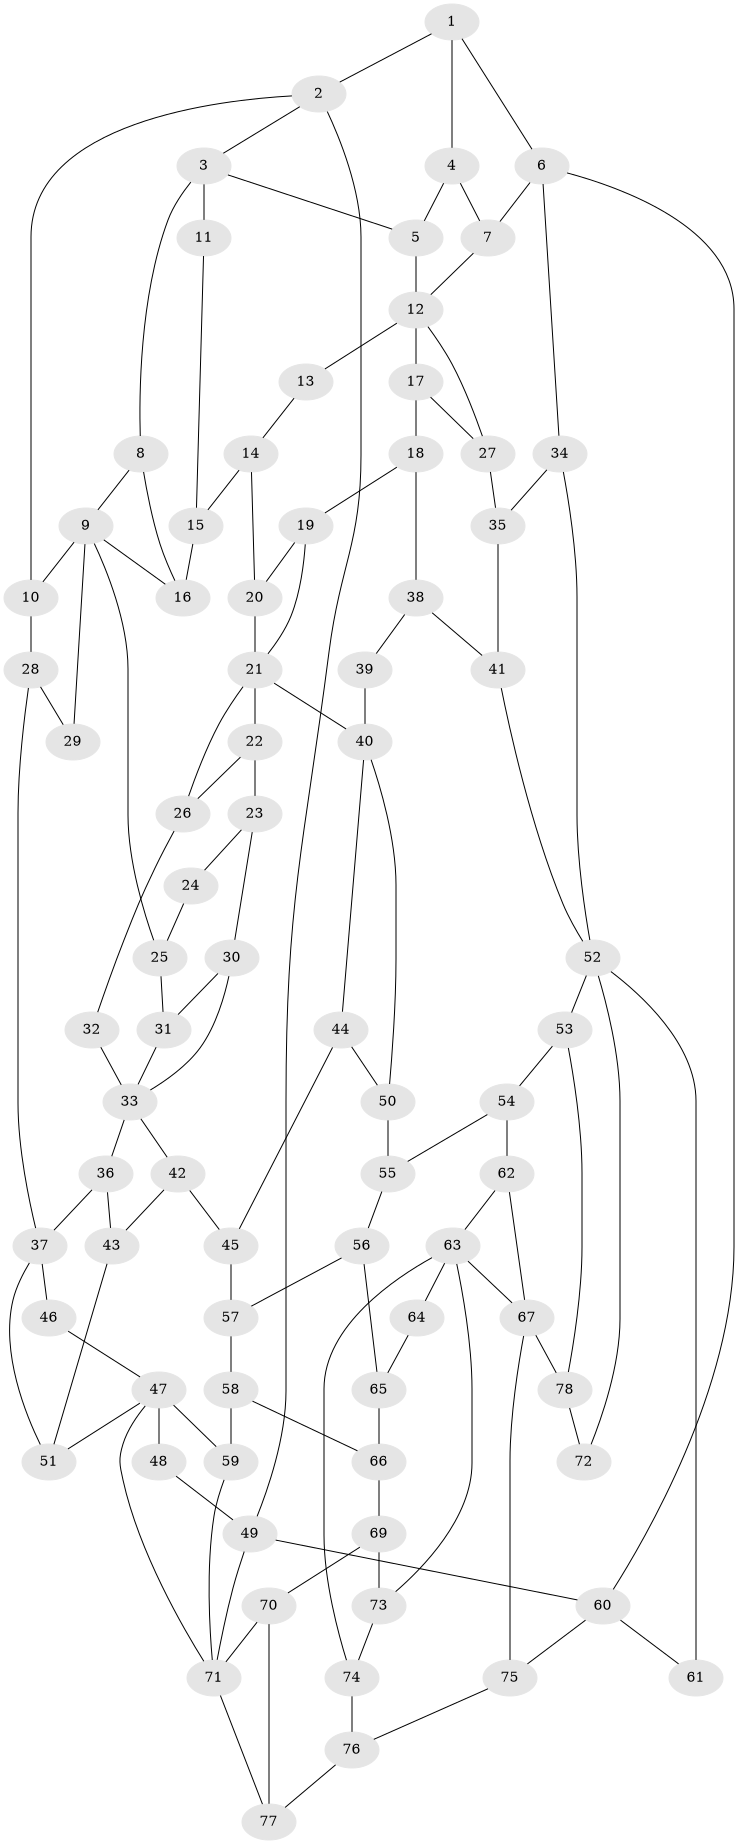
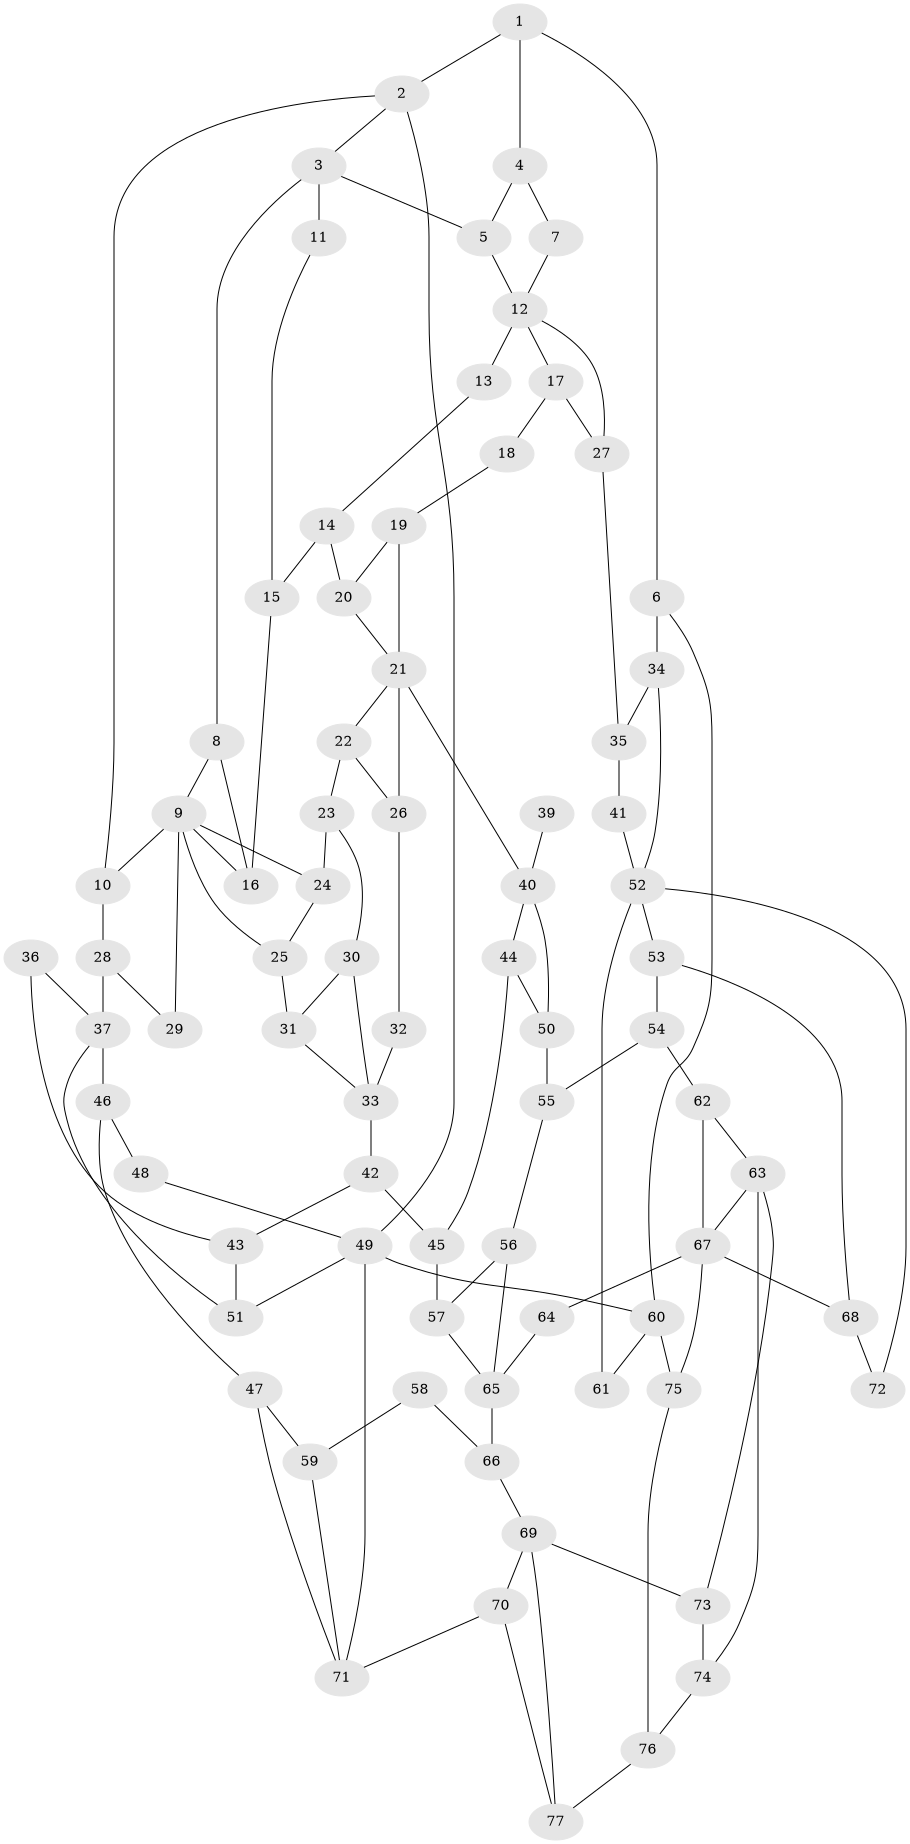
(515, 202) -> none
(416, 598) -> none
none -> (261, 855)
(118, 1138) -> none
(435, 1282) -> (625, 1282)
(231, 1354) -> (465, 1354)
(565, 1390) -> (851, 1318)
(104, 1426) -> (300, 1282)
(159, 1426) -> (122, 1138)
(241, 1750) -> (546, 1678)
